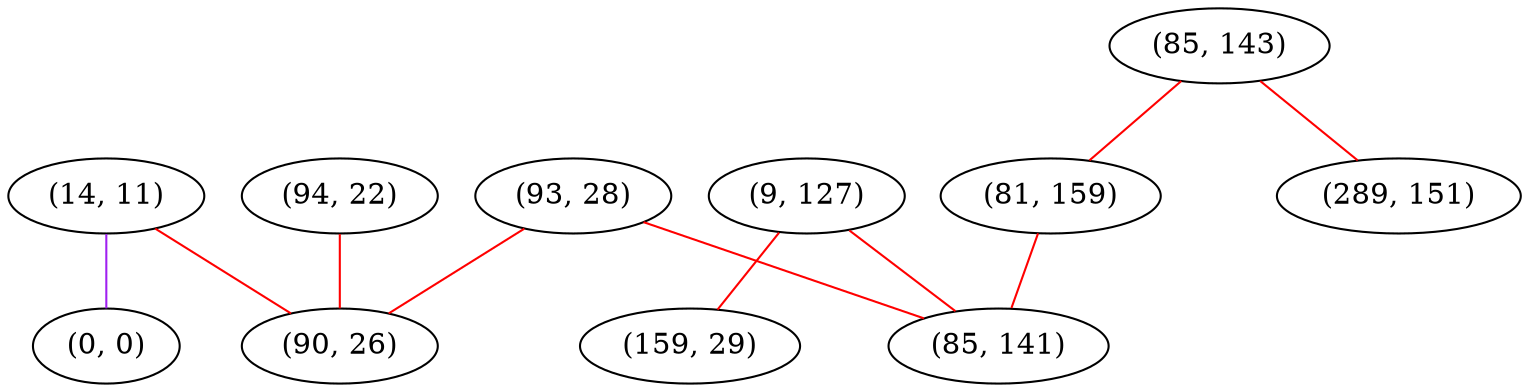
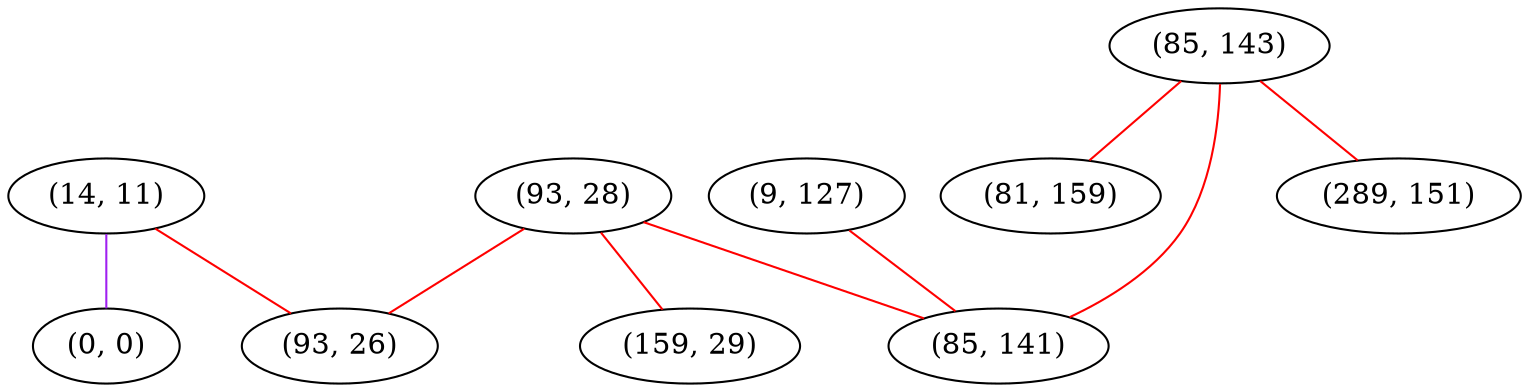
(340, 196) -> none
(1025, 271) -> (1184, 226)
(747, 273) -> (632, 271)
(340, 346) -> (340, 346)
